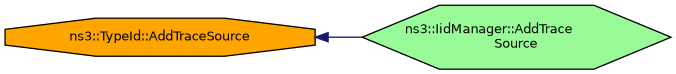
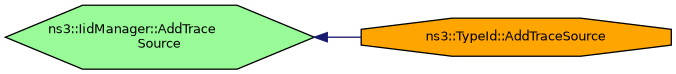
(345, 37) -> (344, 37)
